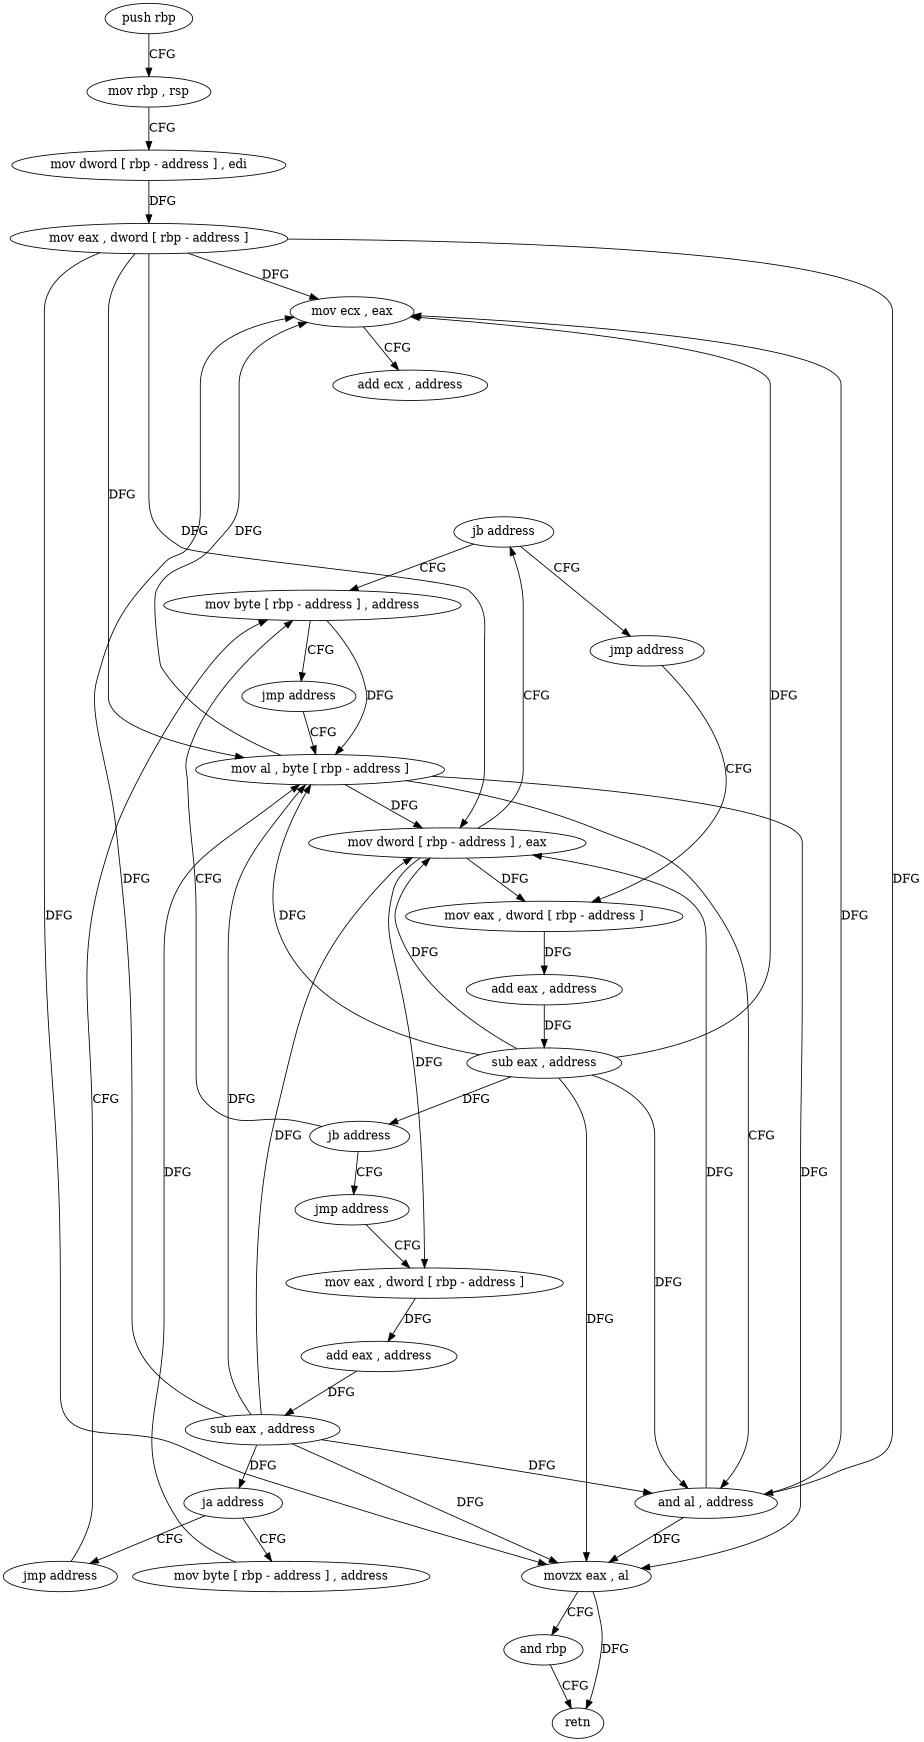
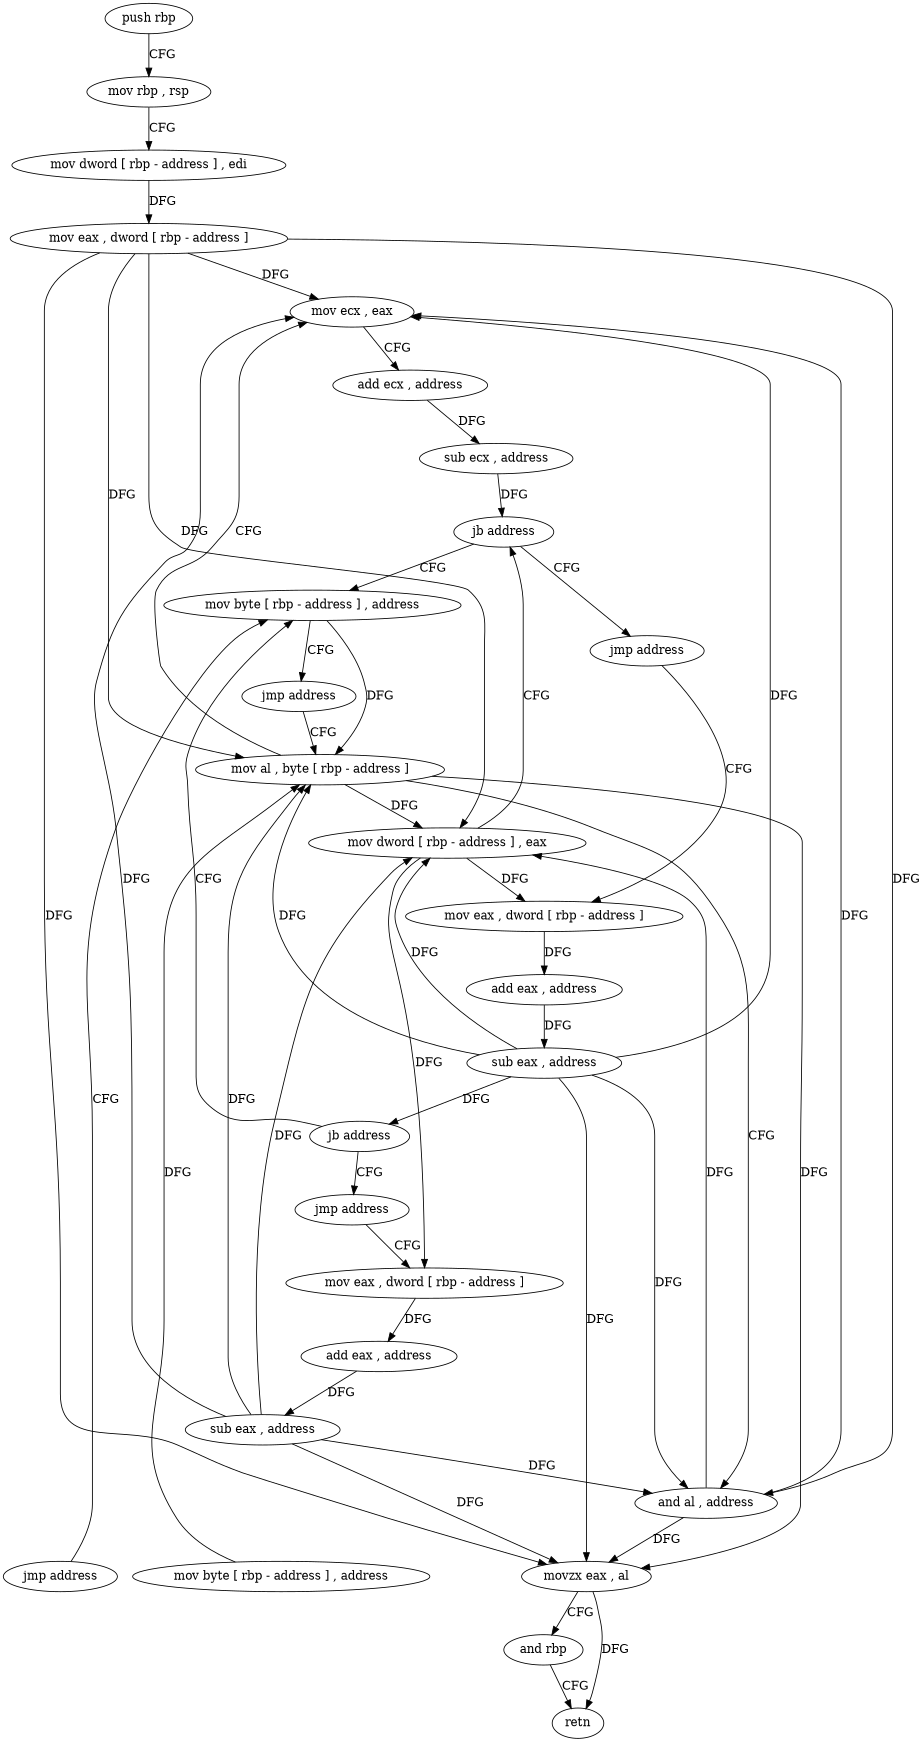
none -> (496, 459)
(249, 532) -> (249, 532)
(233, 1503) -> none
